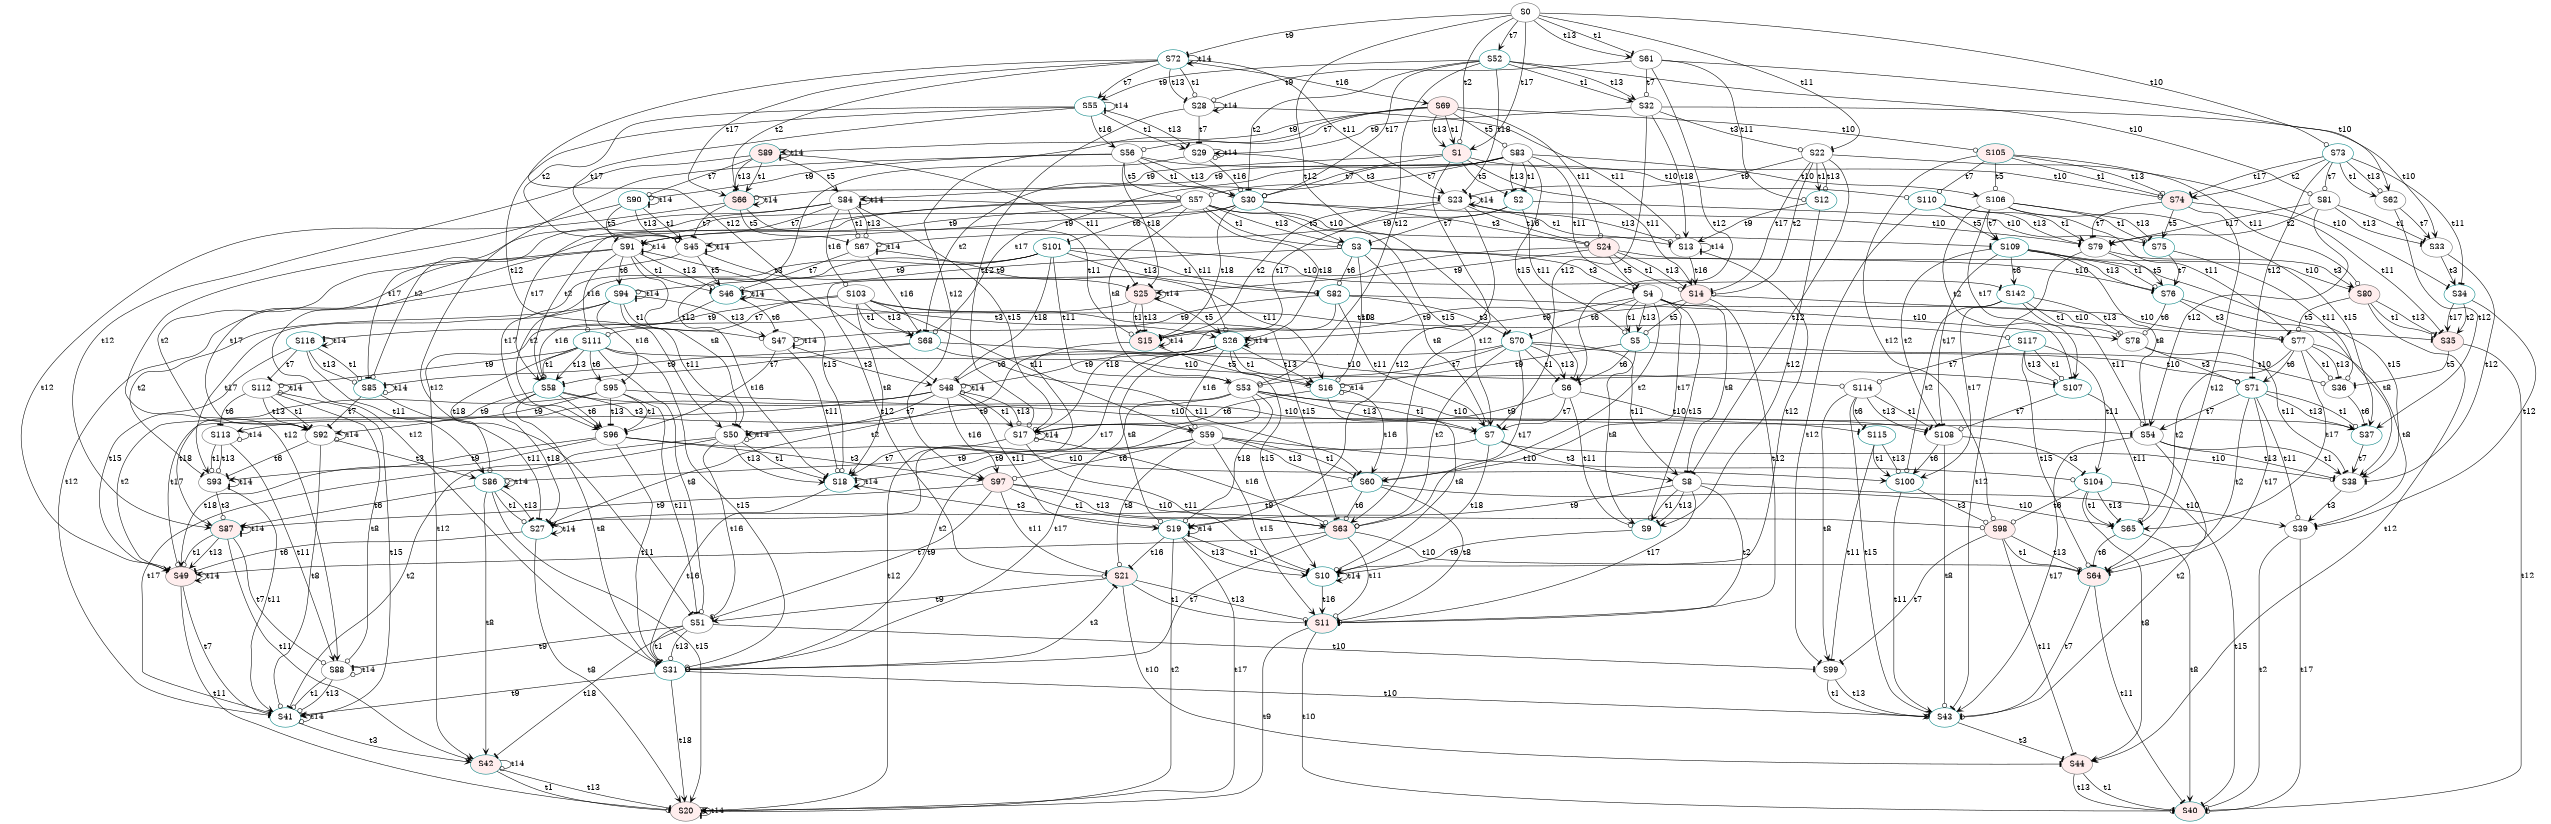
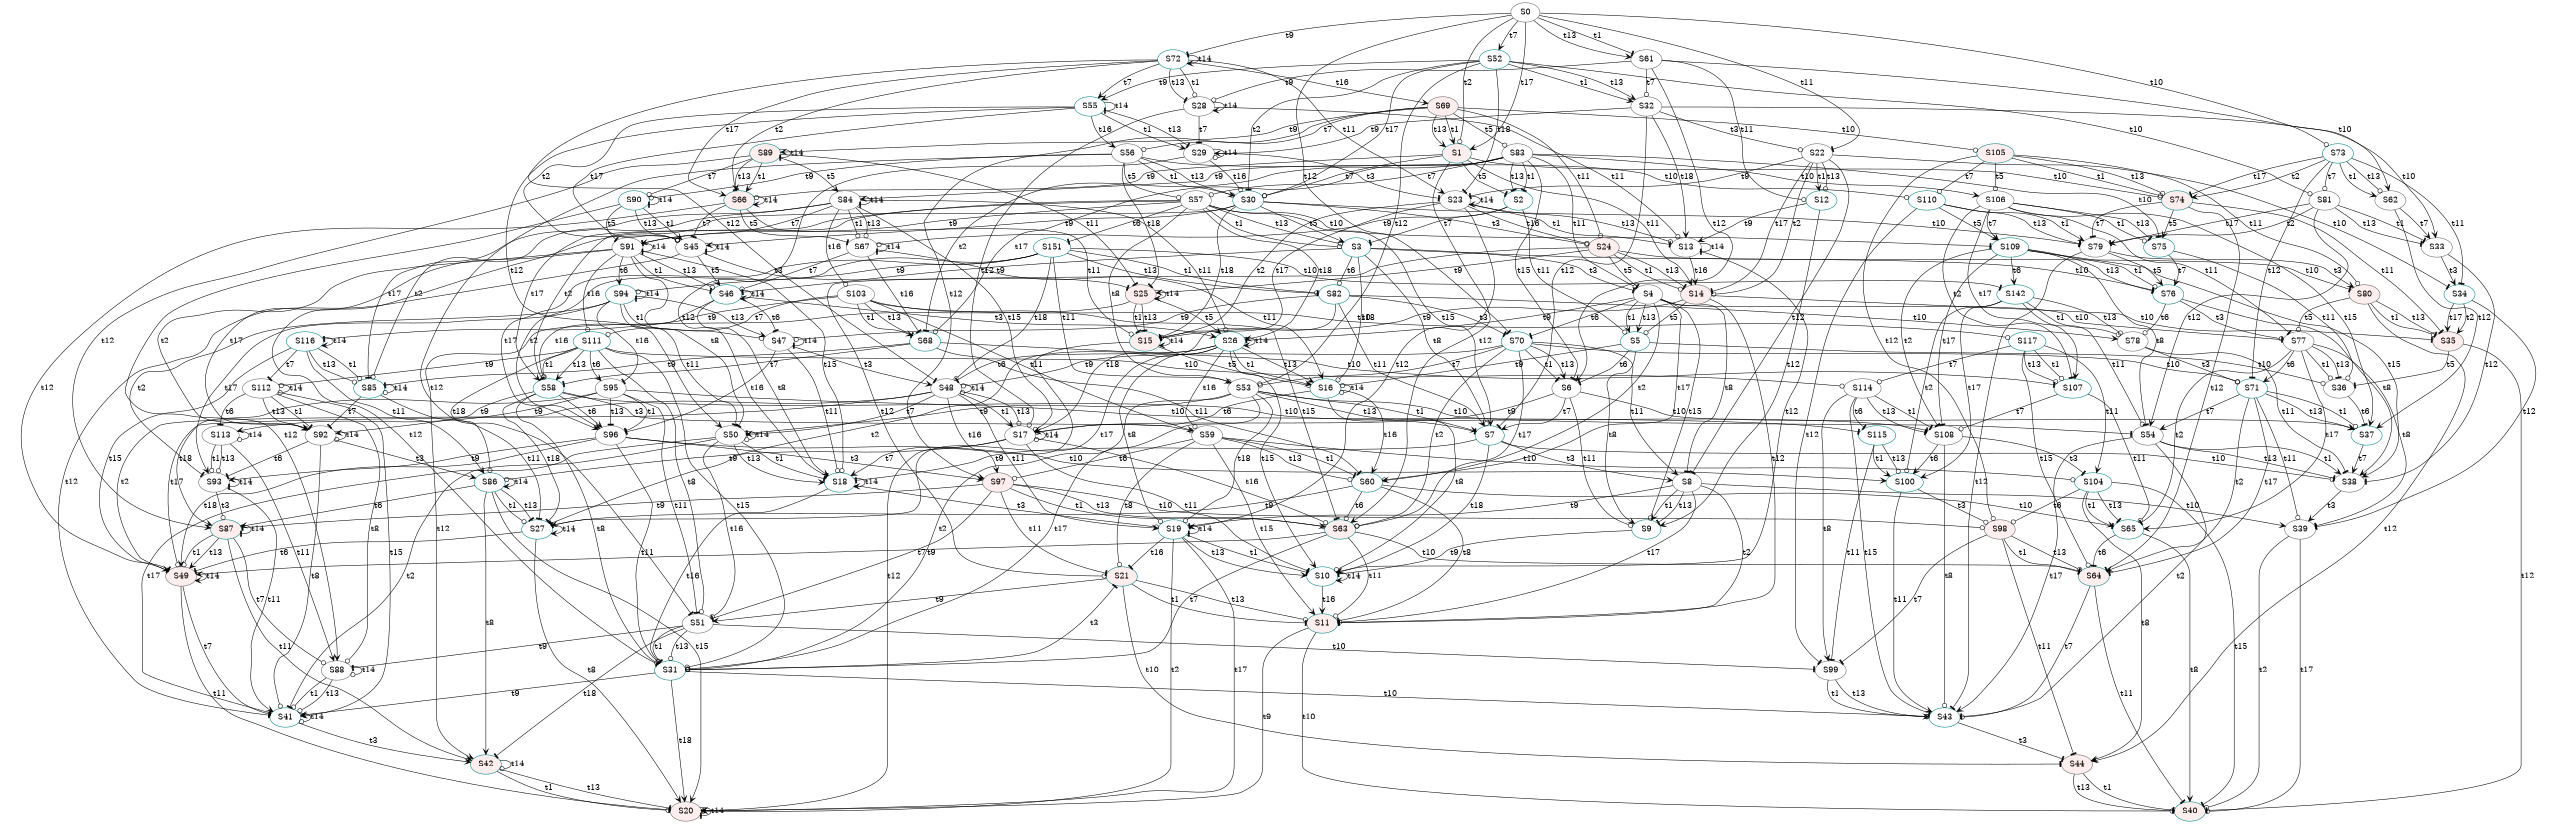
(1840, 212) -> (1887, 174)
(1052, 247) -> (1052, 247)
(882, 389) -> (760, 367)
(886, 464) -> (720, 456)
